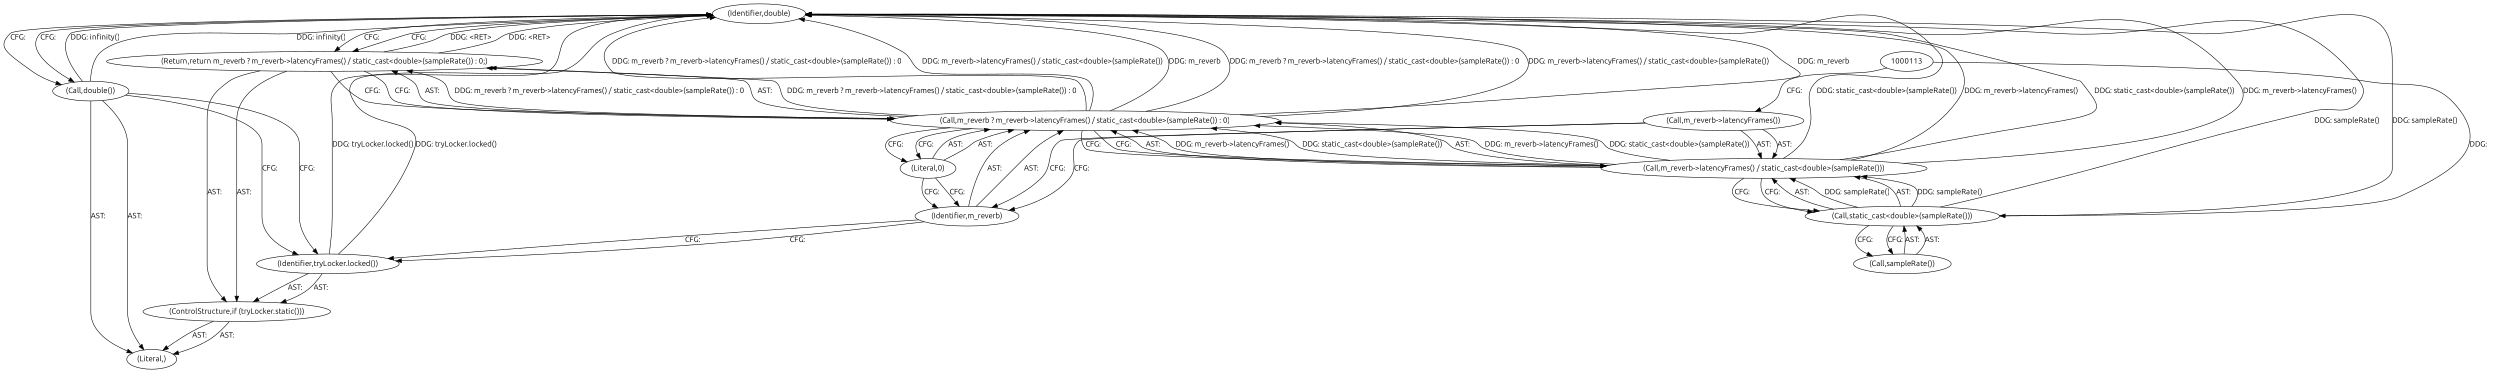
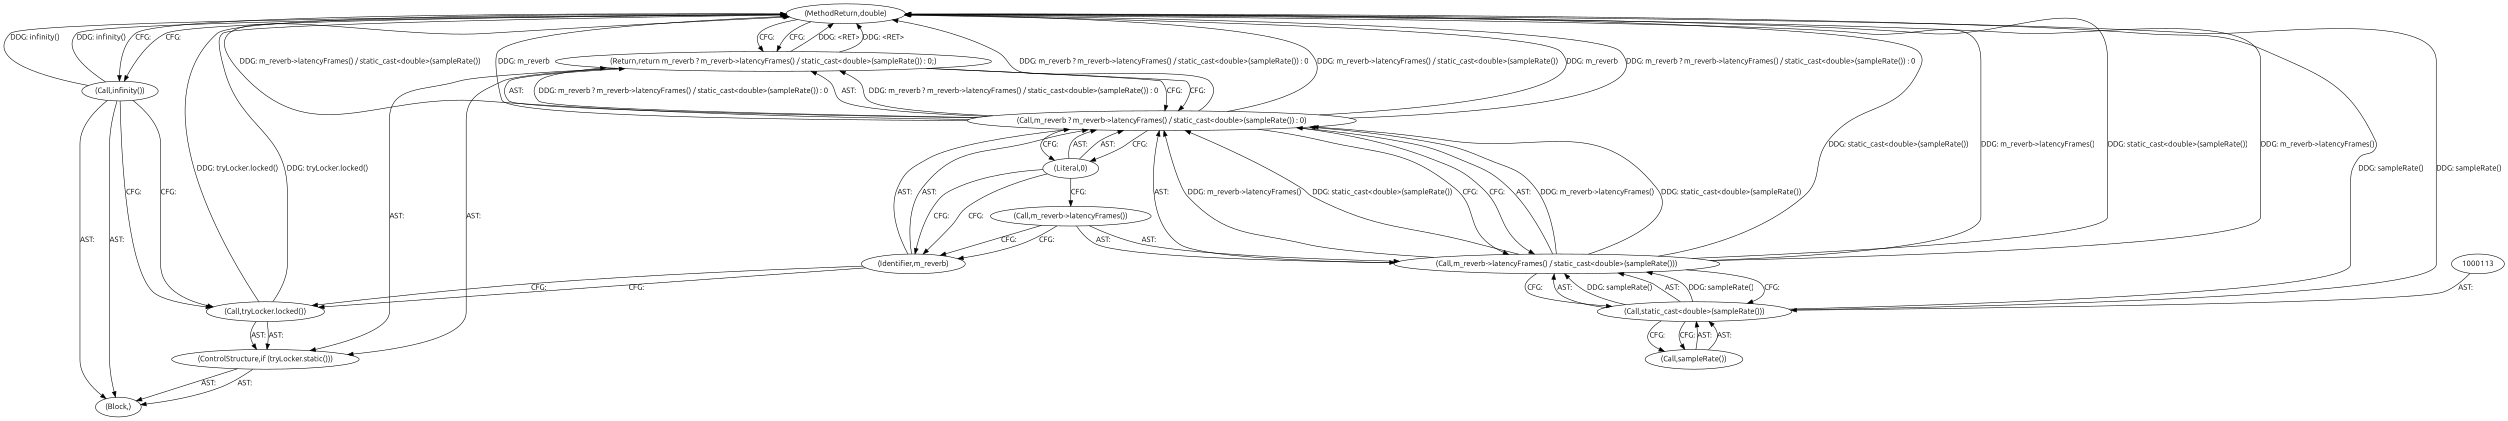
(759, 14) -> (846, 14)
(1817, 75) -> (1071, 190)
(91, 91) -> (120, 91)
(2480, 145) -> (2467, 288)
(328, 264) -> (265, 312)
(152, 359) -> (118, 407)
